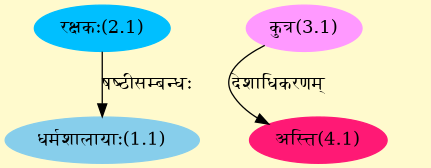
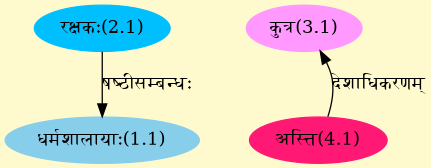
(229, 79) -> (333, 89)
